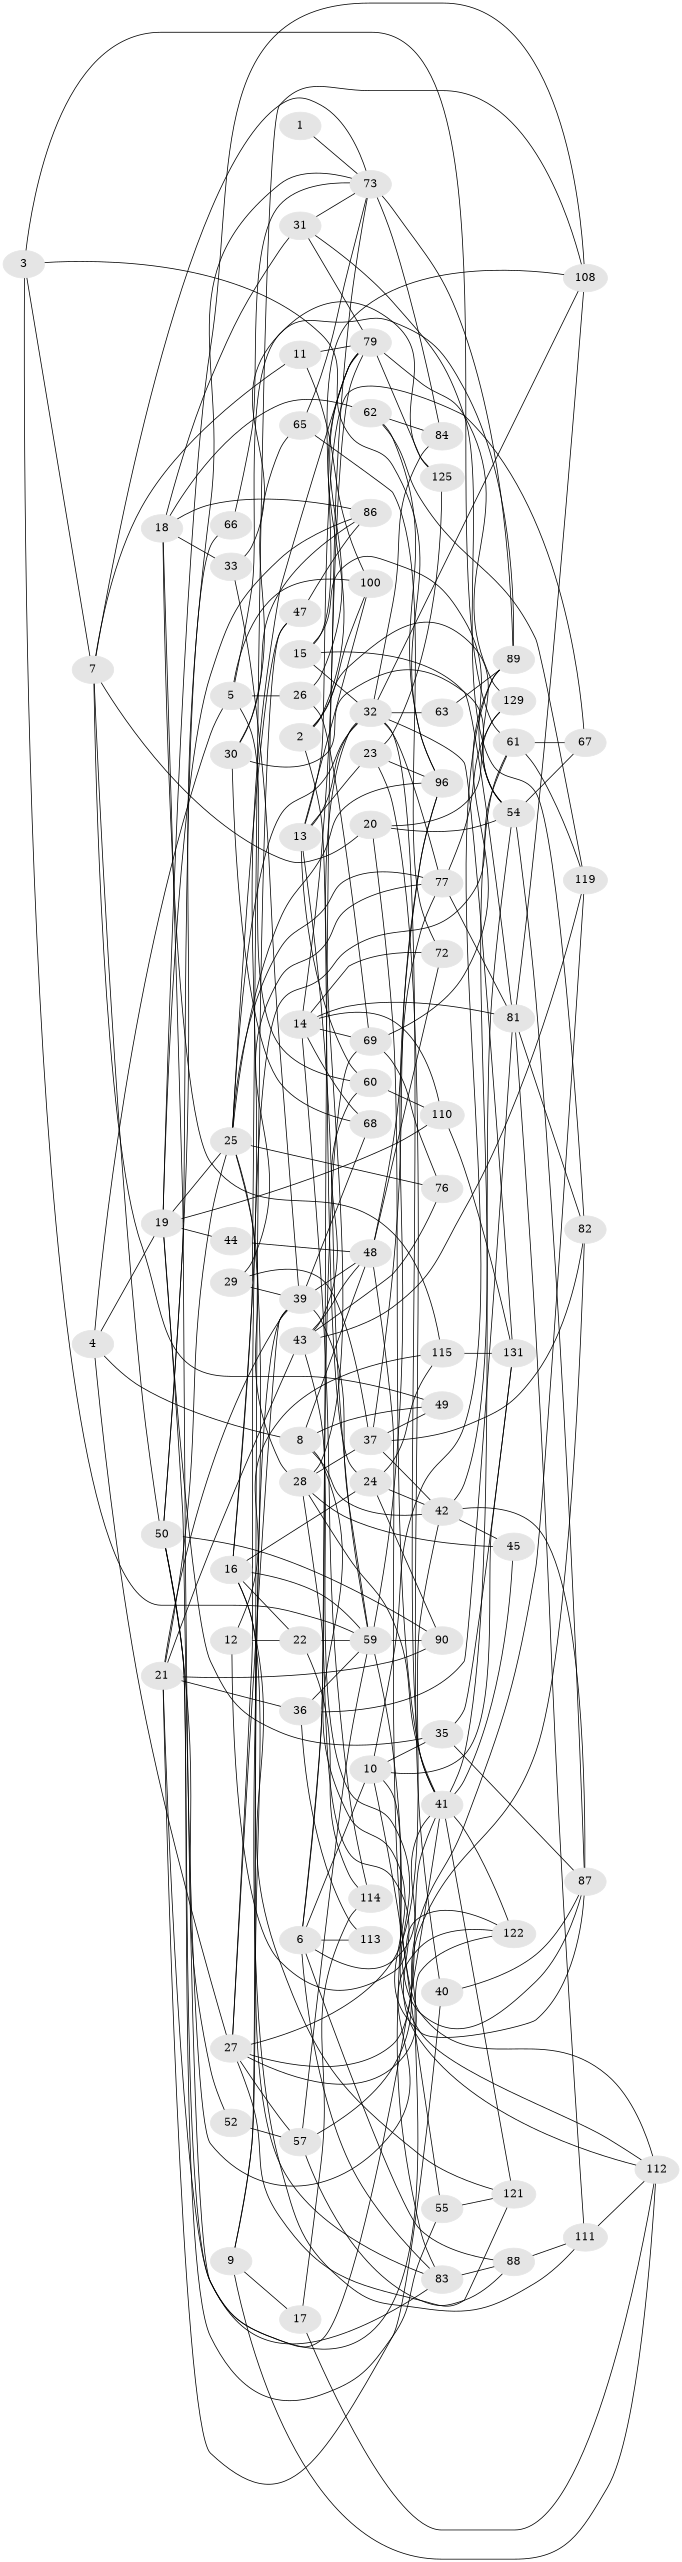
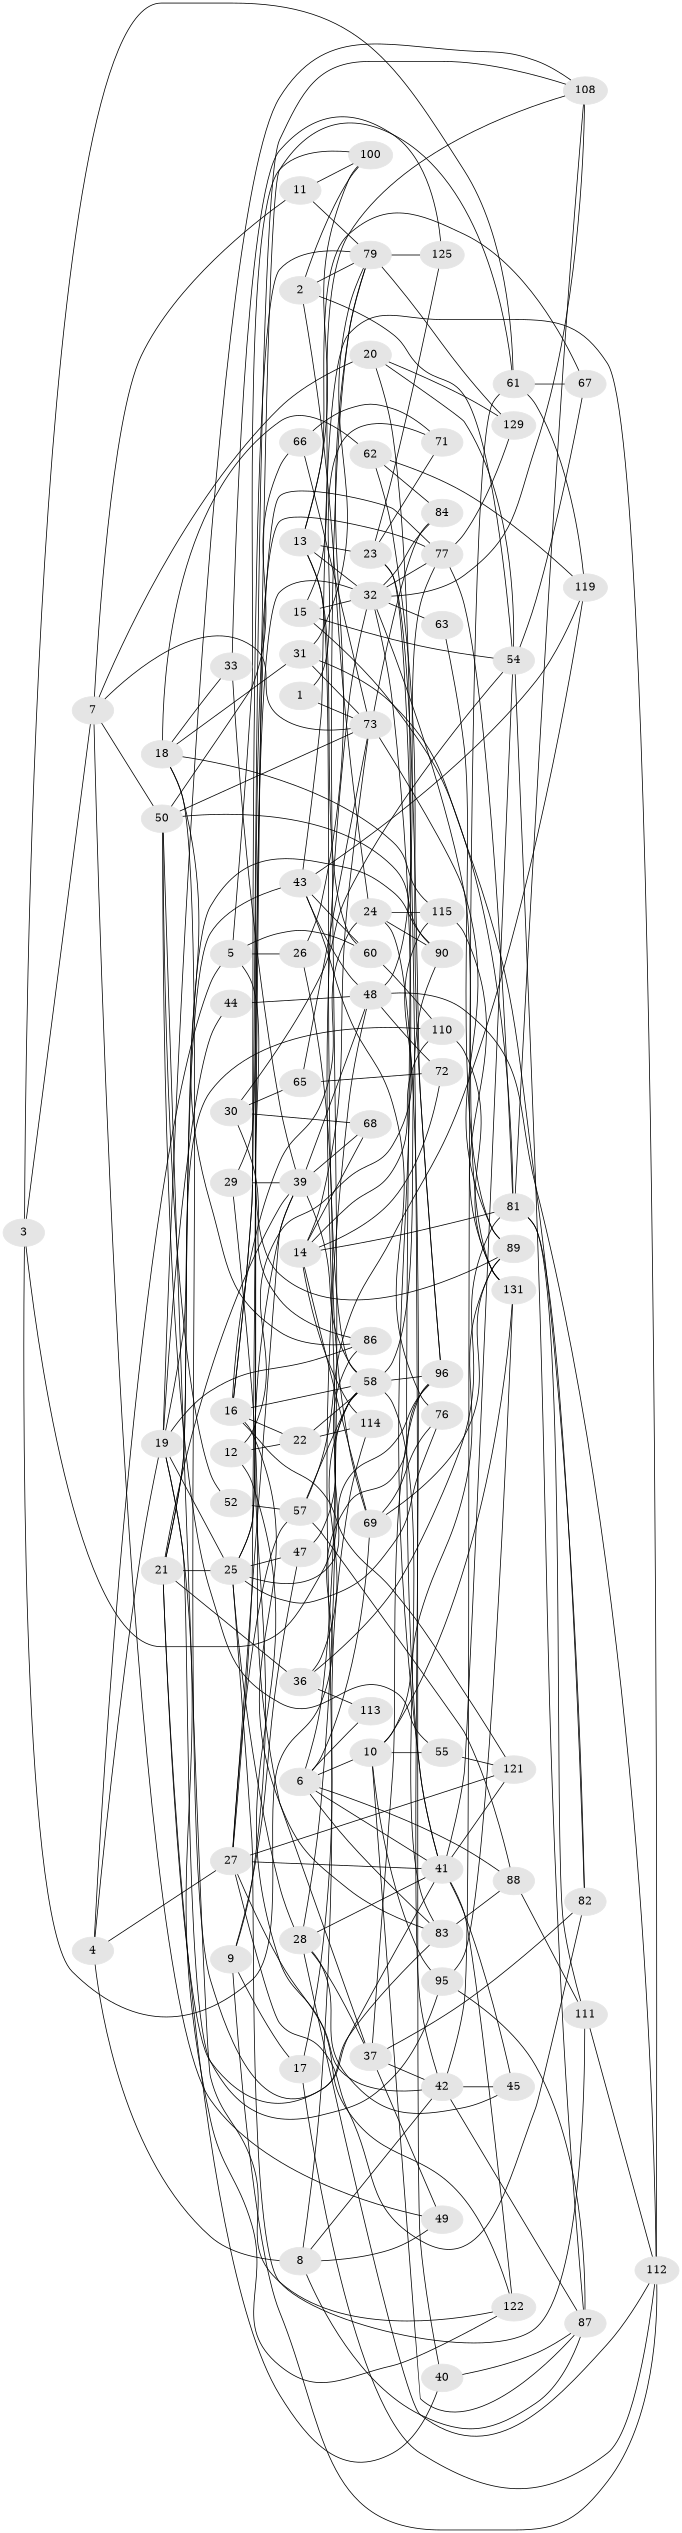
none -> (442, 442)
(371, 1641) -> (371, 1382)
(442, 1734) -> (442, 1982)
